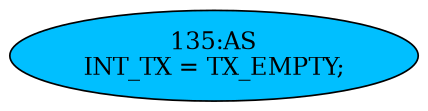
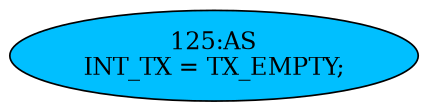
(214, 56) -> (214, 56)
